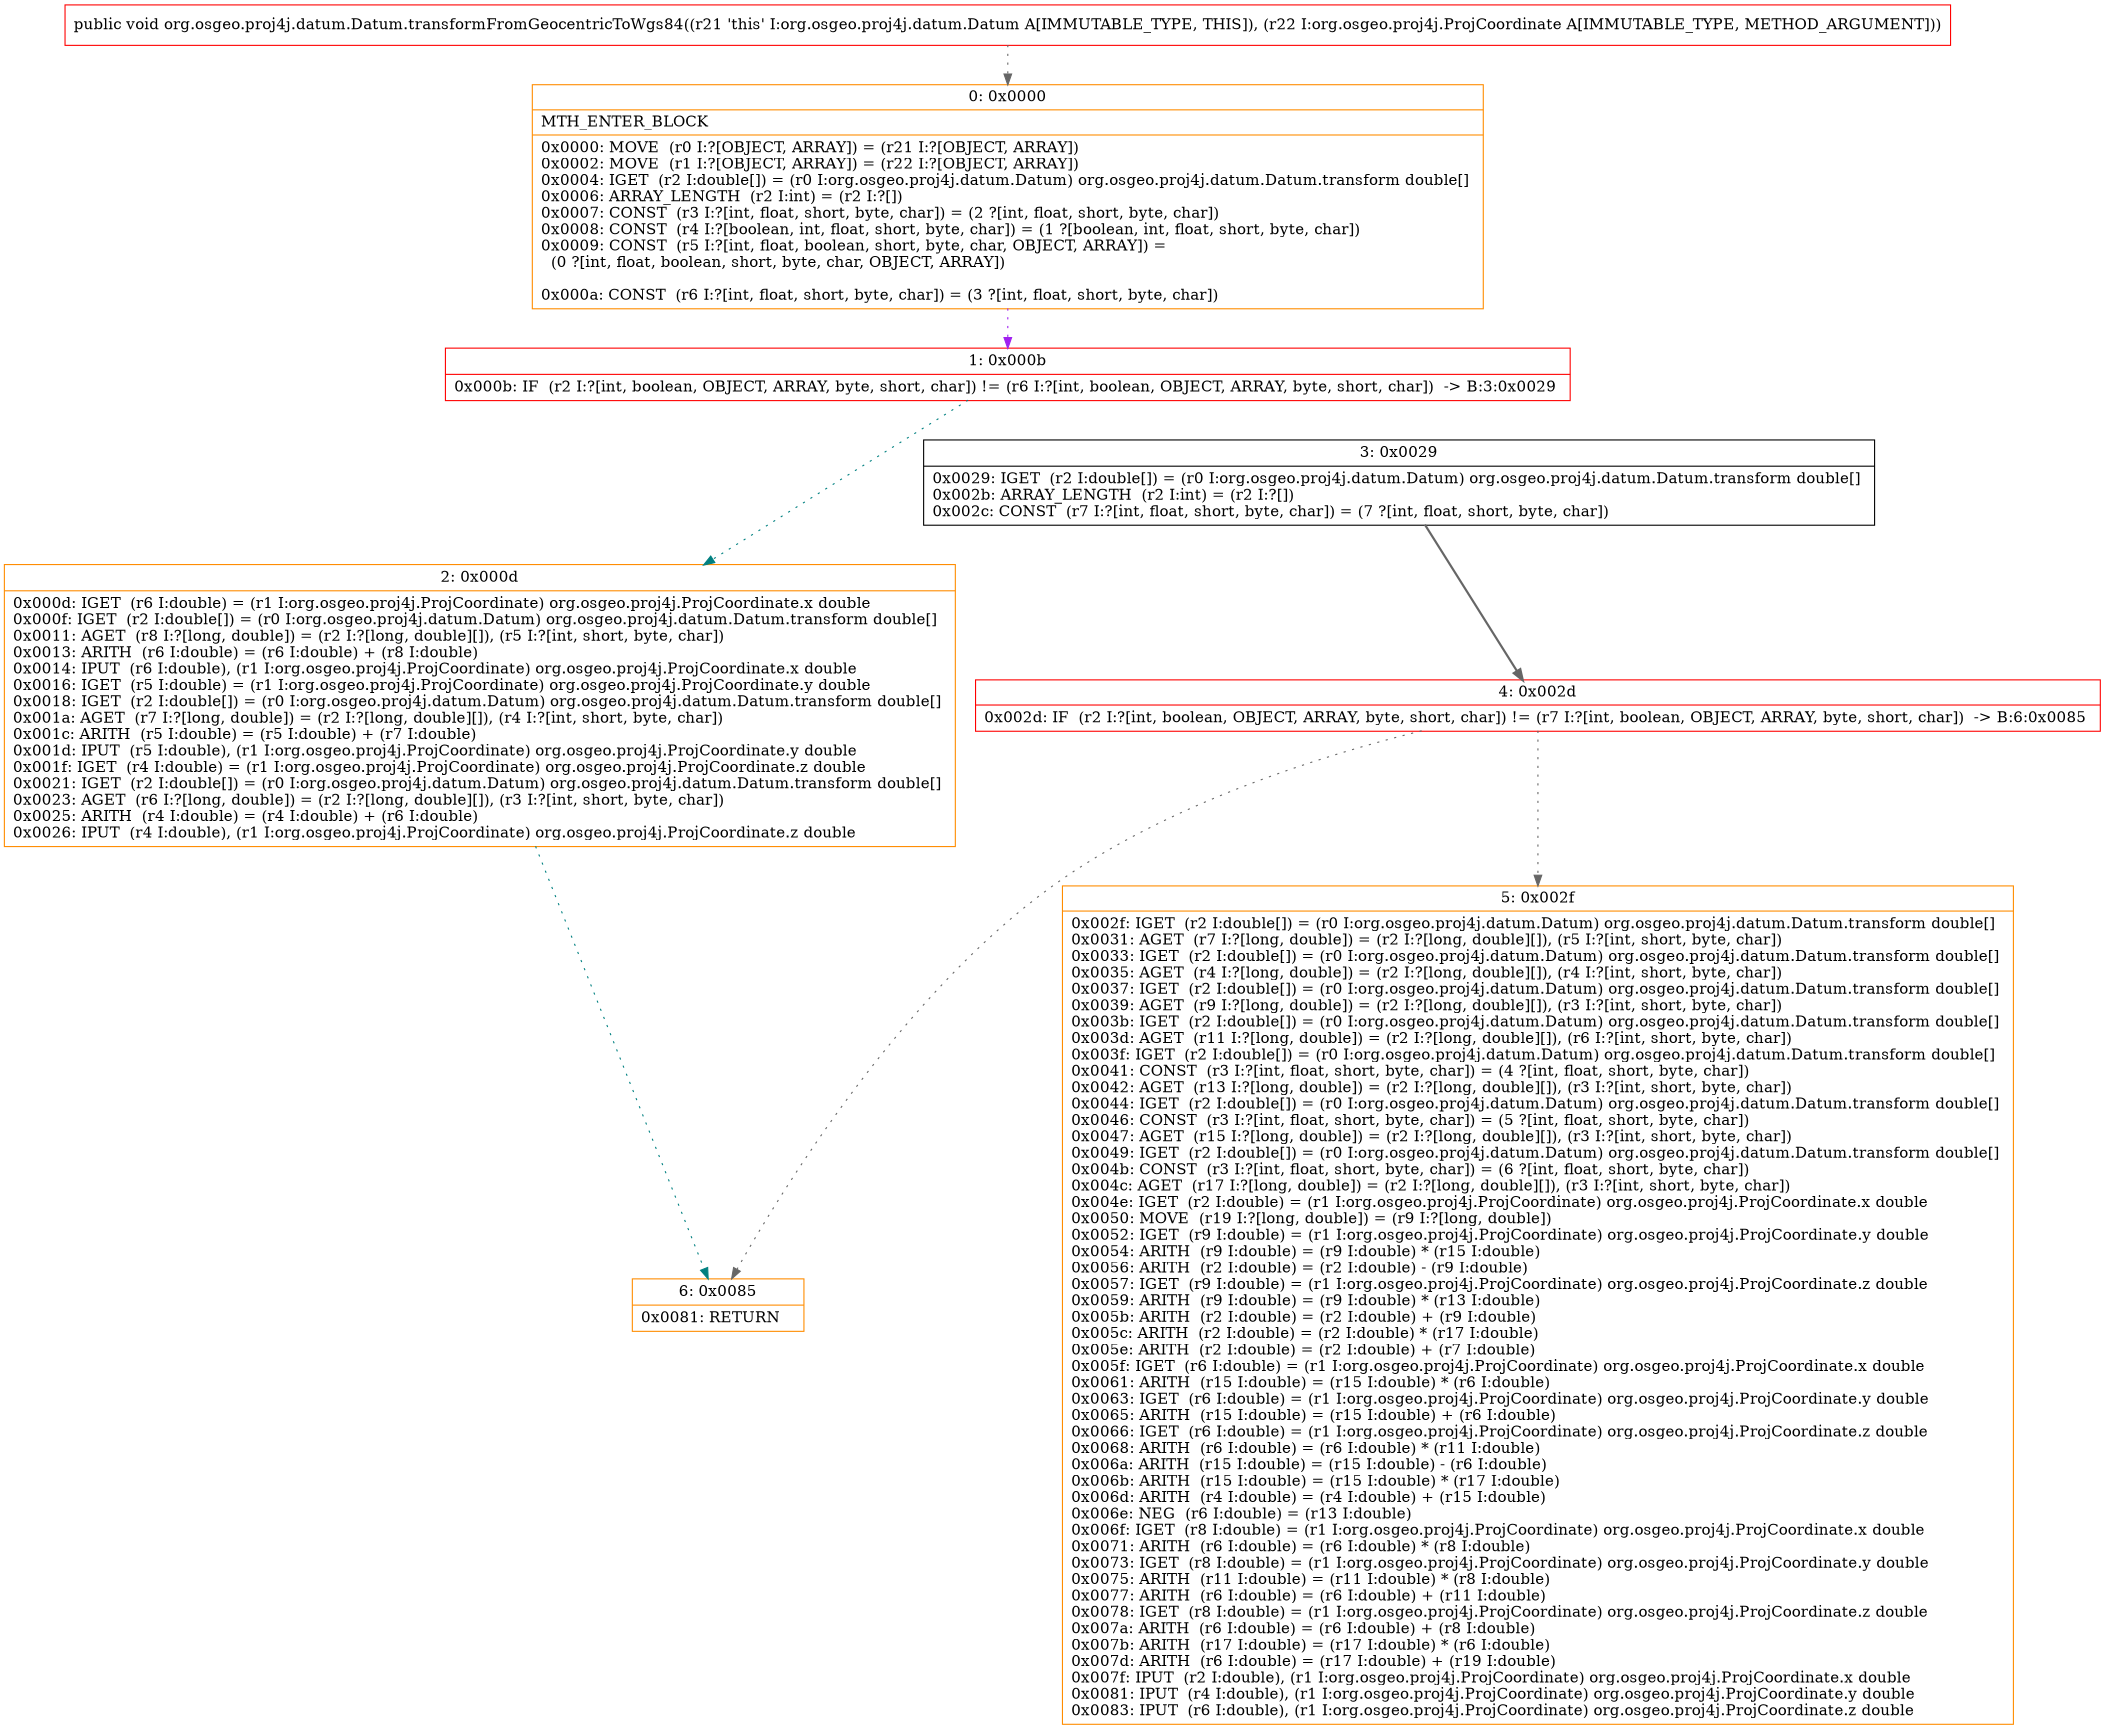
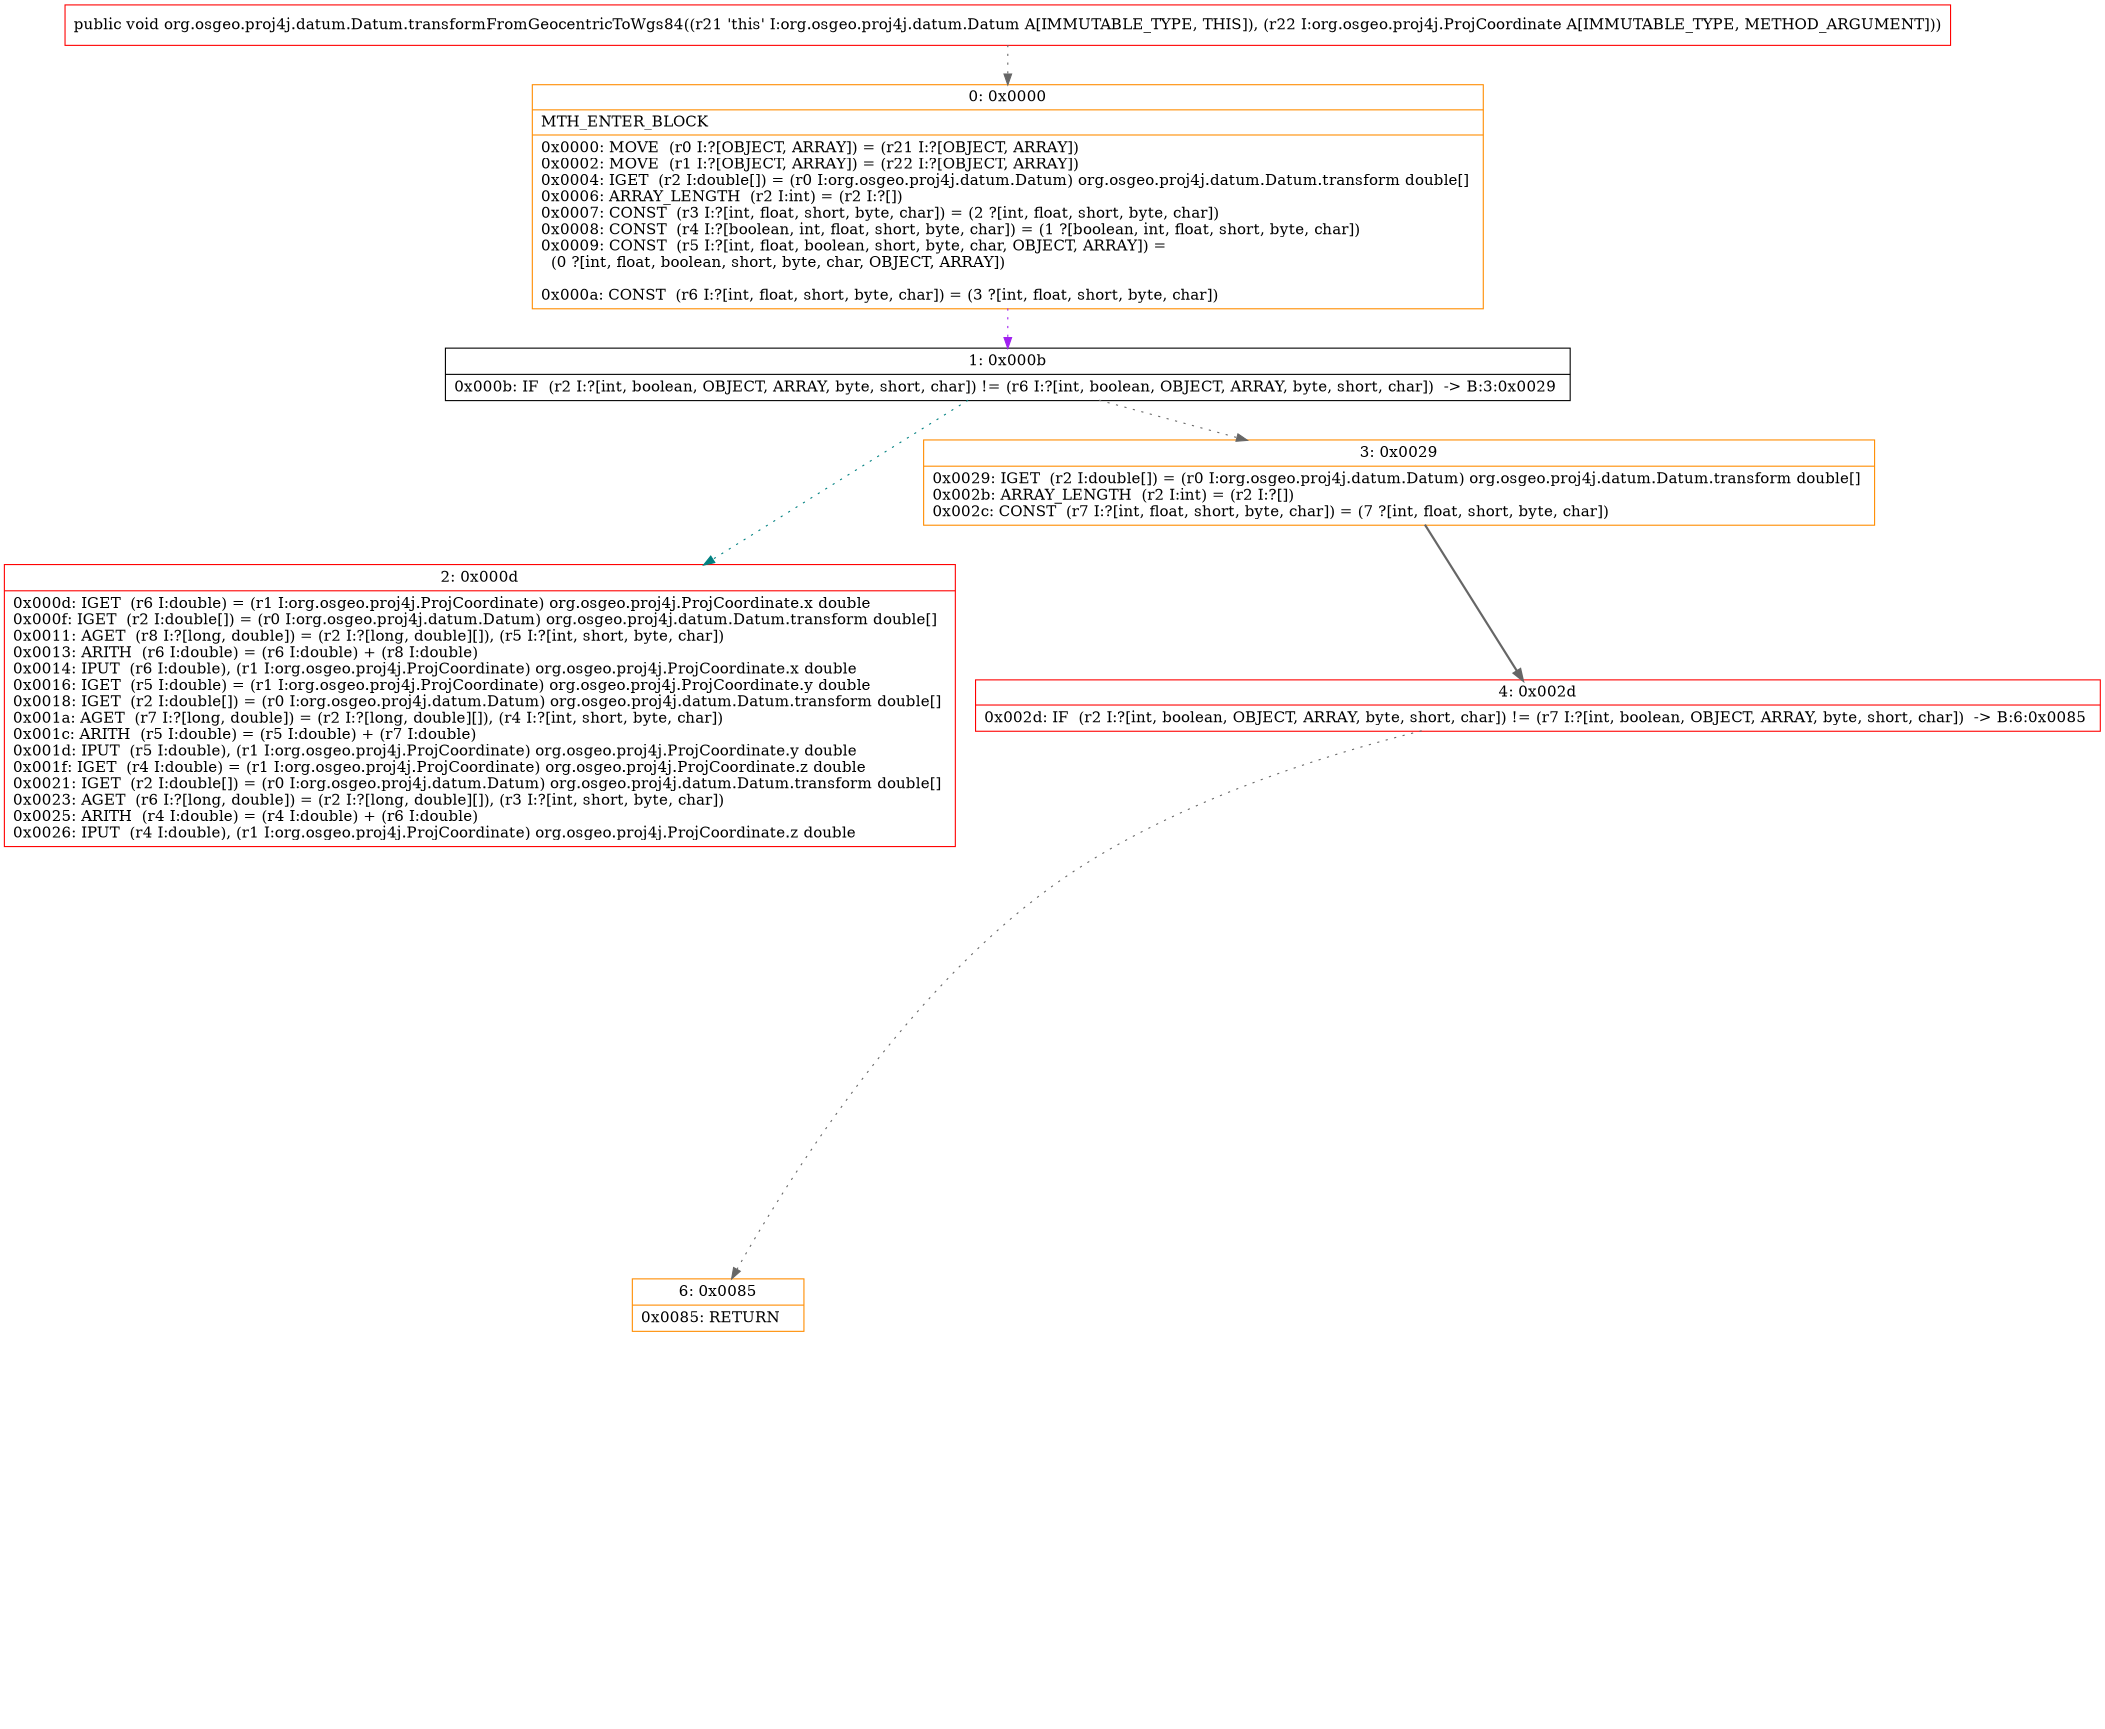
(1008, 374) -> (1008, 374)
none -> (1168, 419)
(1399, 483) -> (1399, 483)
(480, 706) -> (480, 706)
(620, 1057) -> none
(1538, 1305) -> none
(718, 1318) -> (718, 1318)
